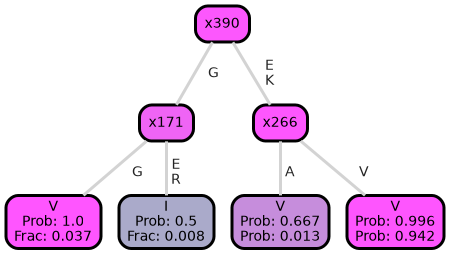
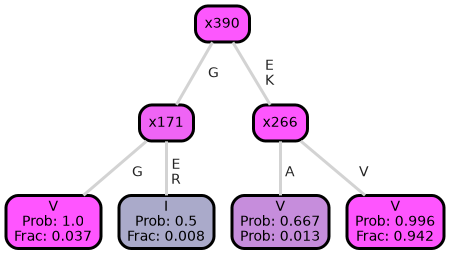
(396, 222) -> (396, 222)
